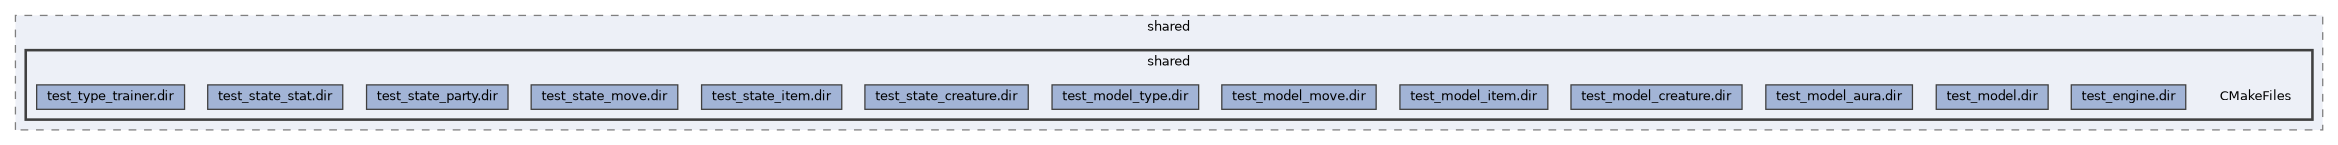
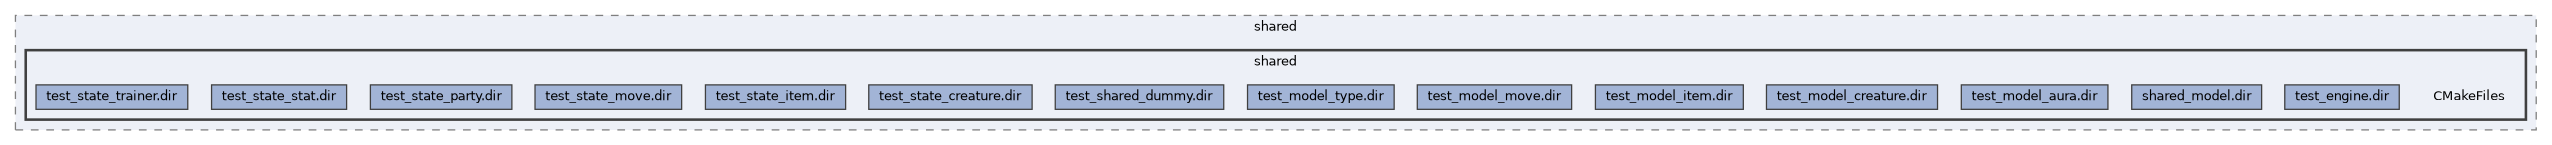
(111, 97) -> (112, 97)
none -> (1139, 97)
(1992, 97) -> (2197, 97)
